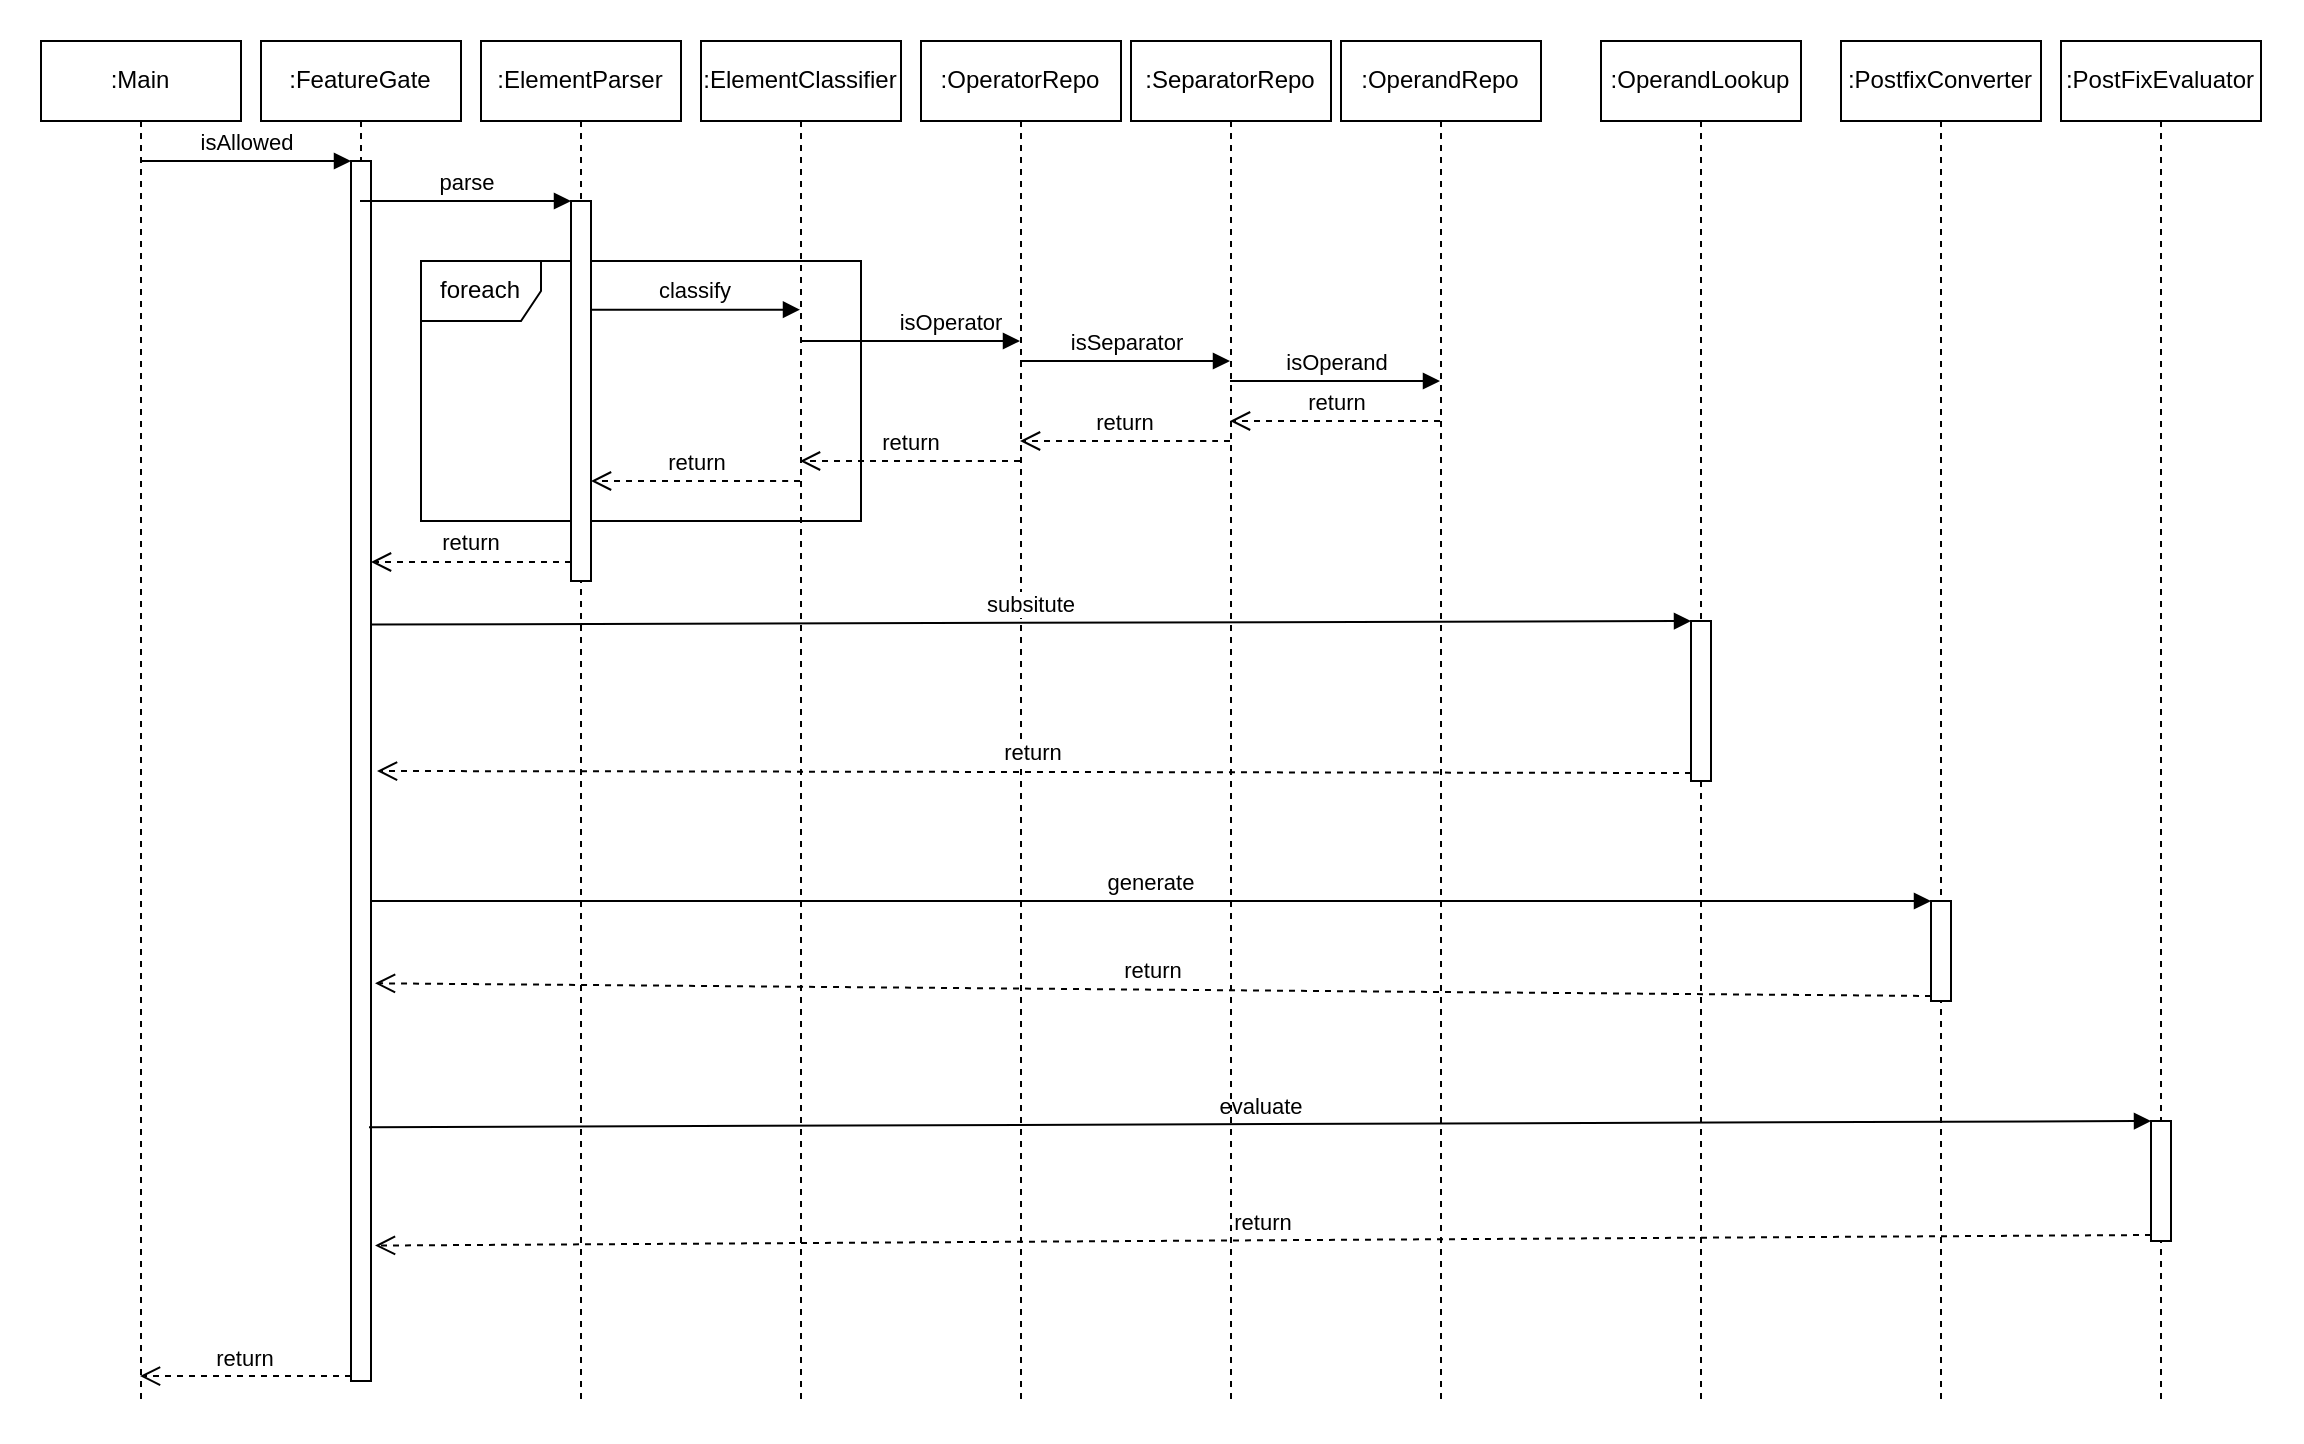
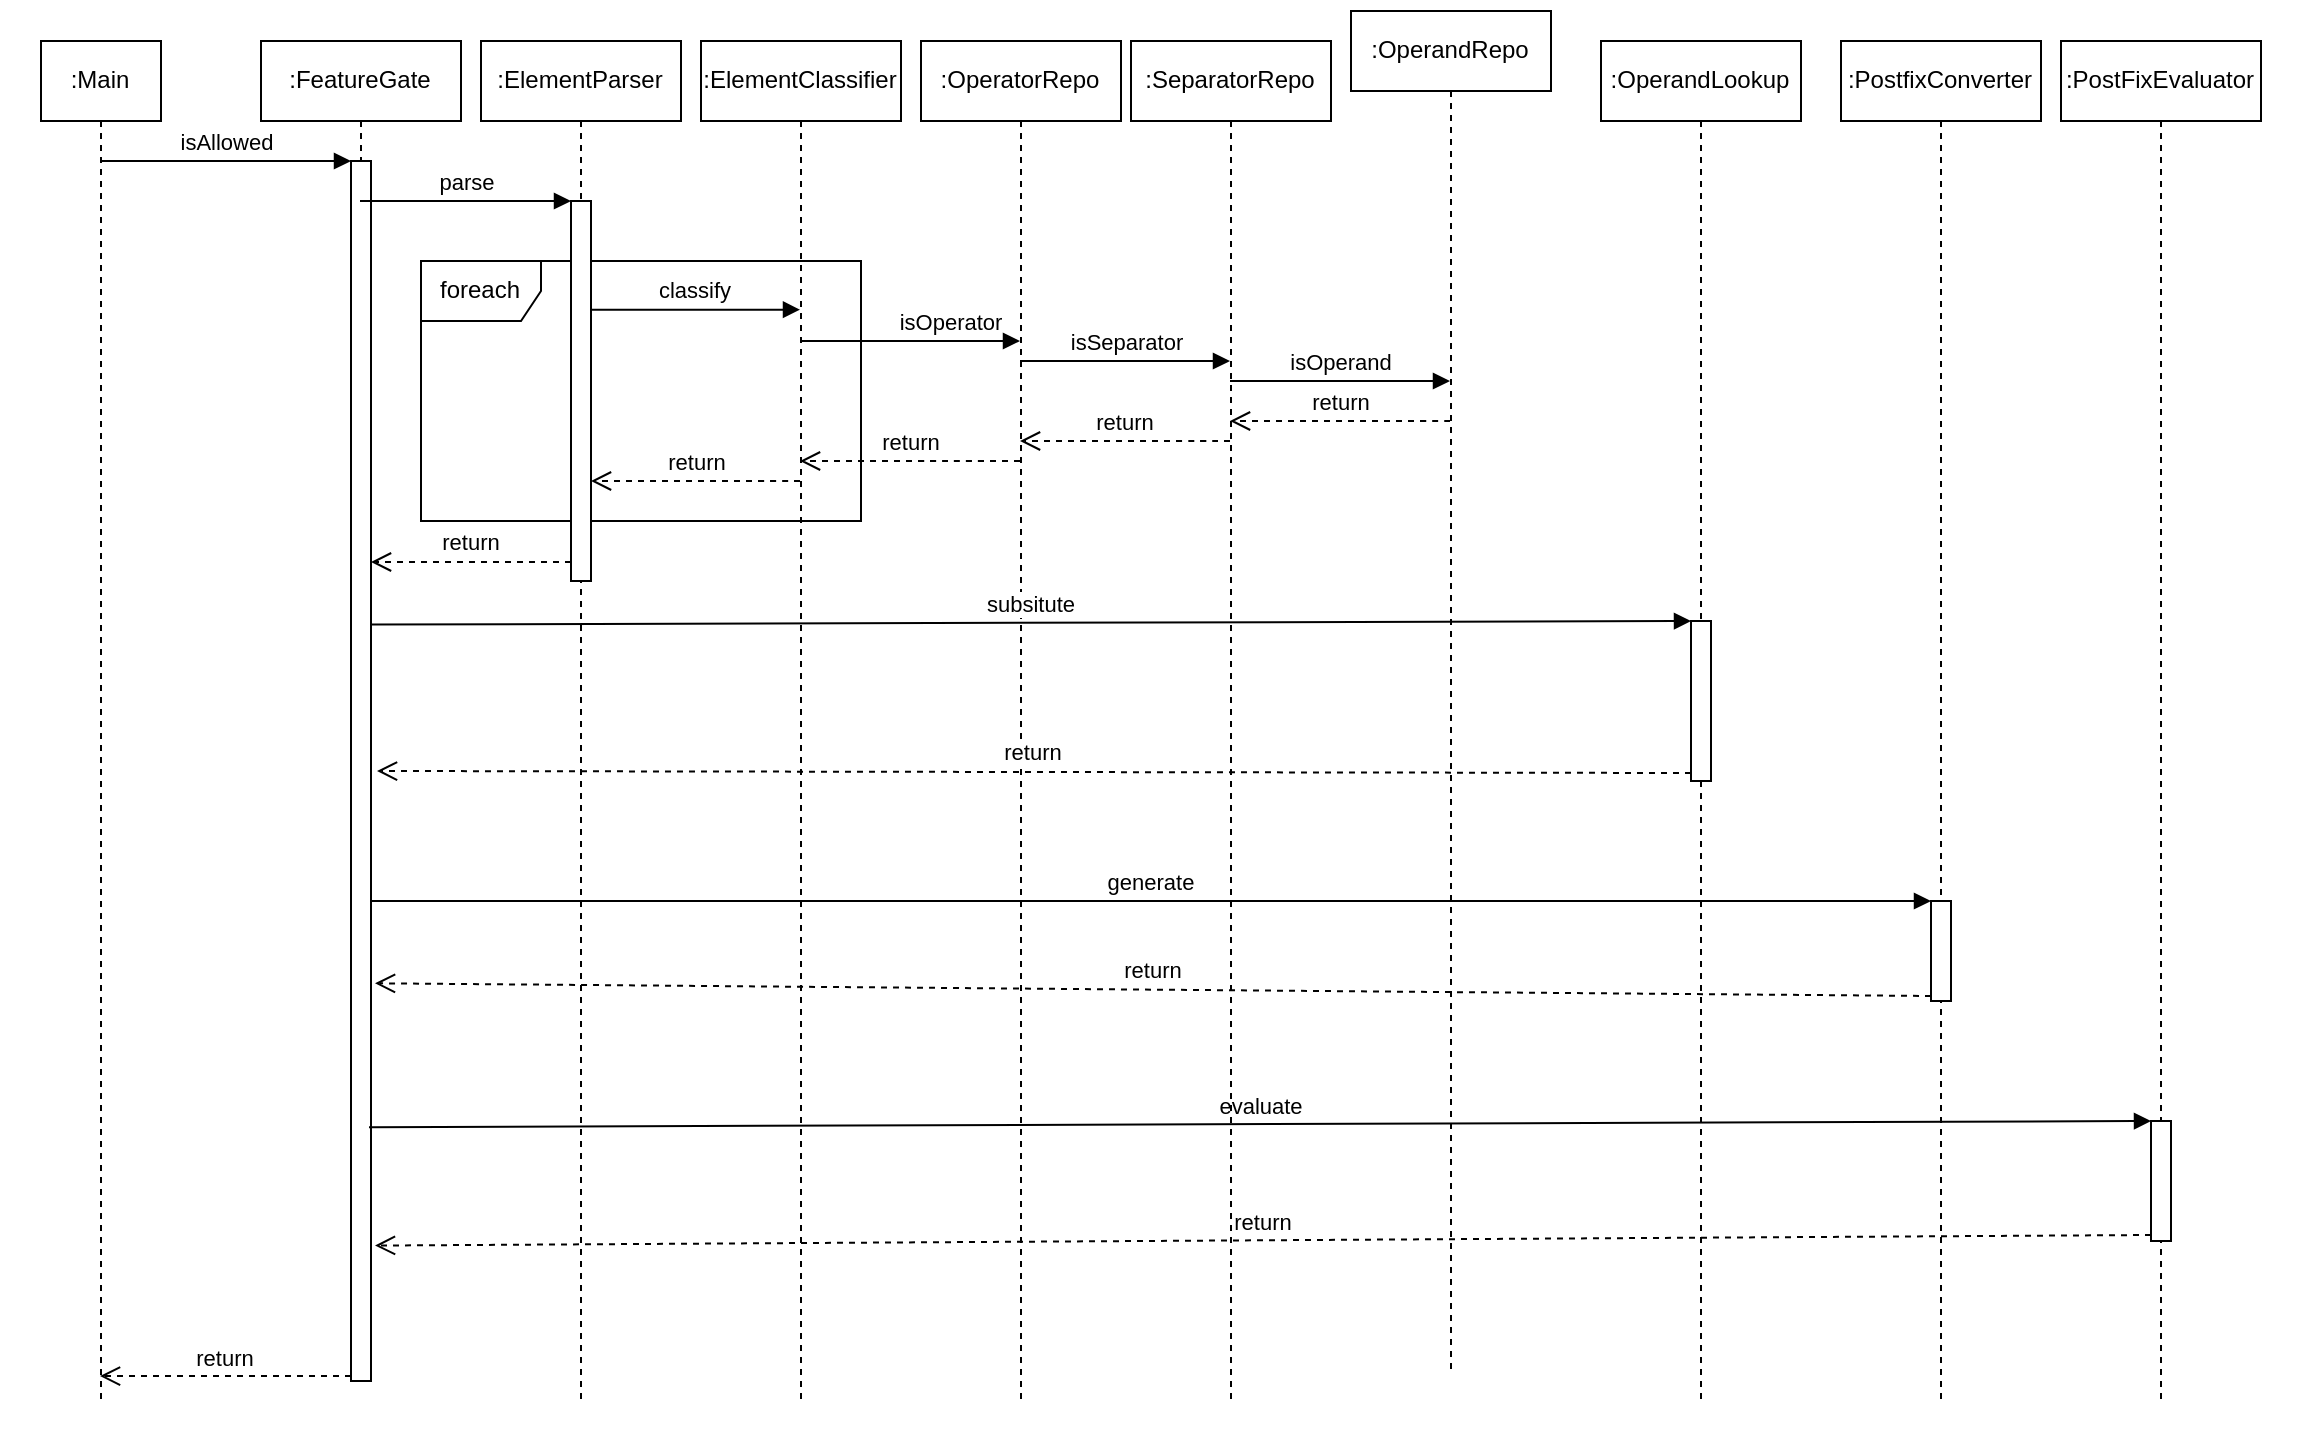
(141, 721) -> (101, 721)
(1441, 721) -> (1451, 691)
